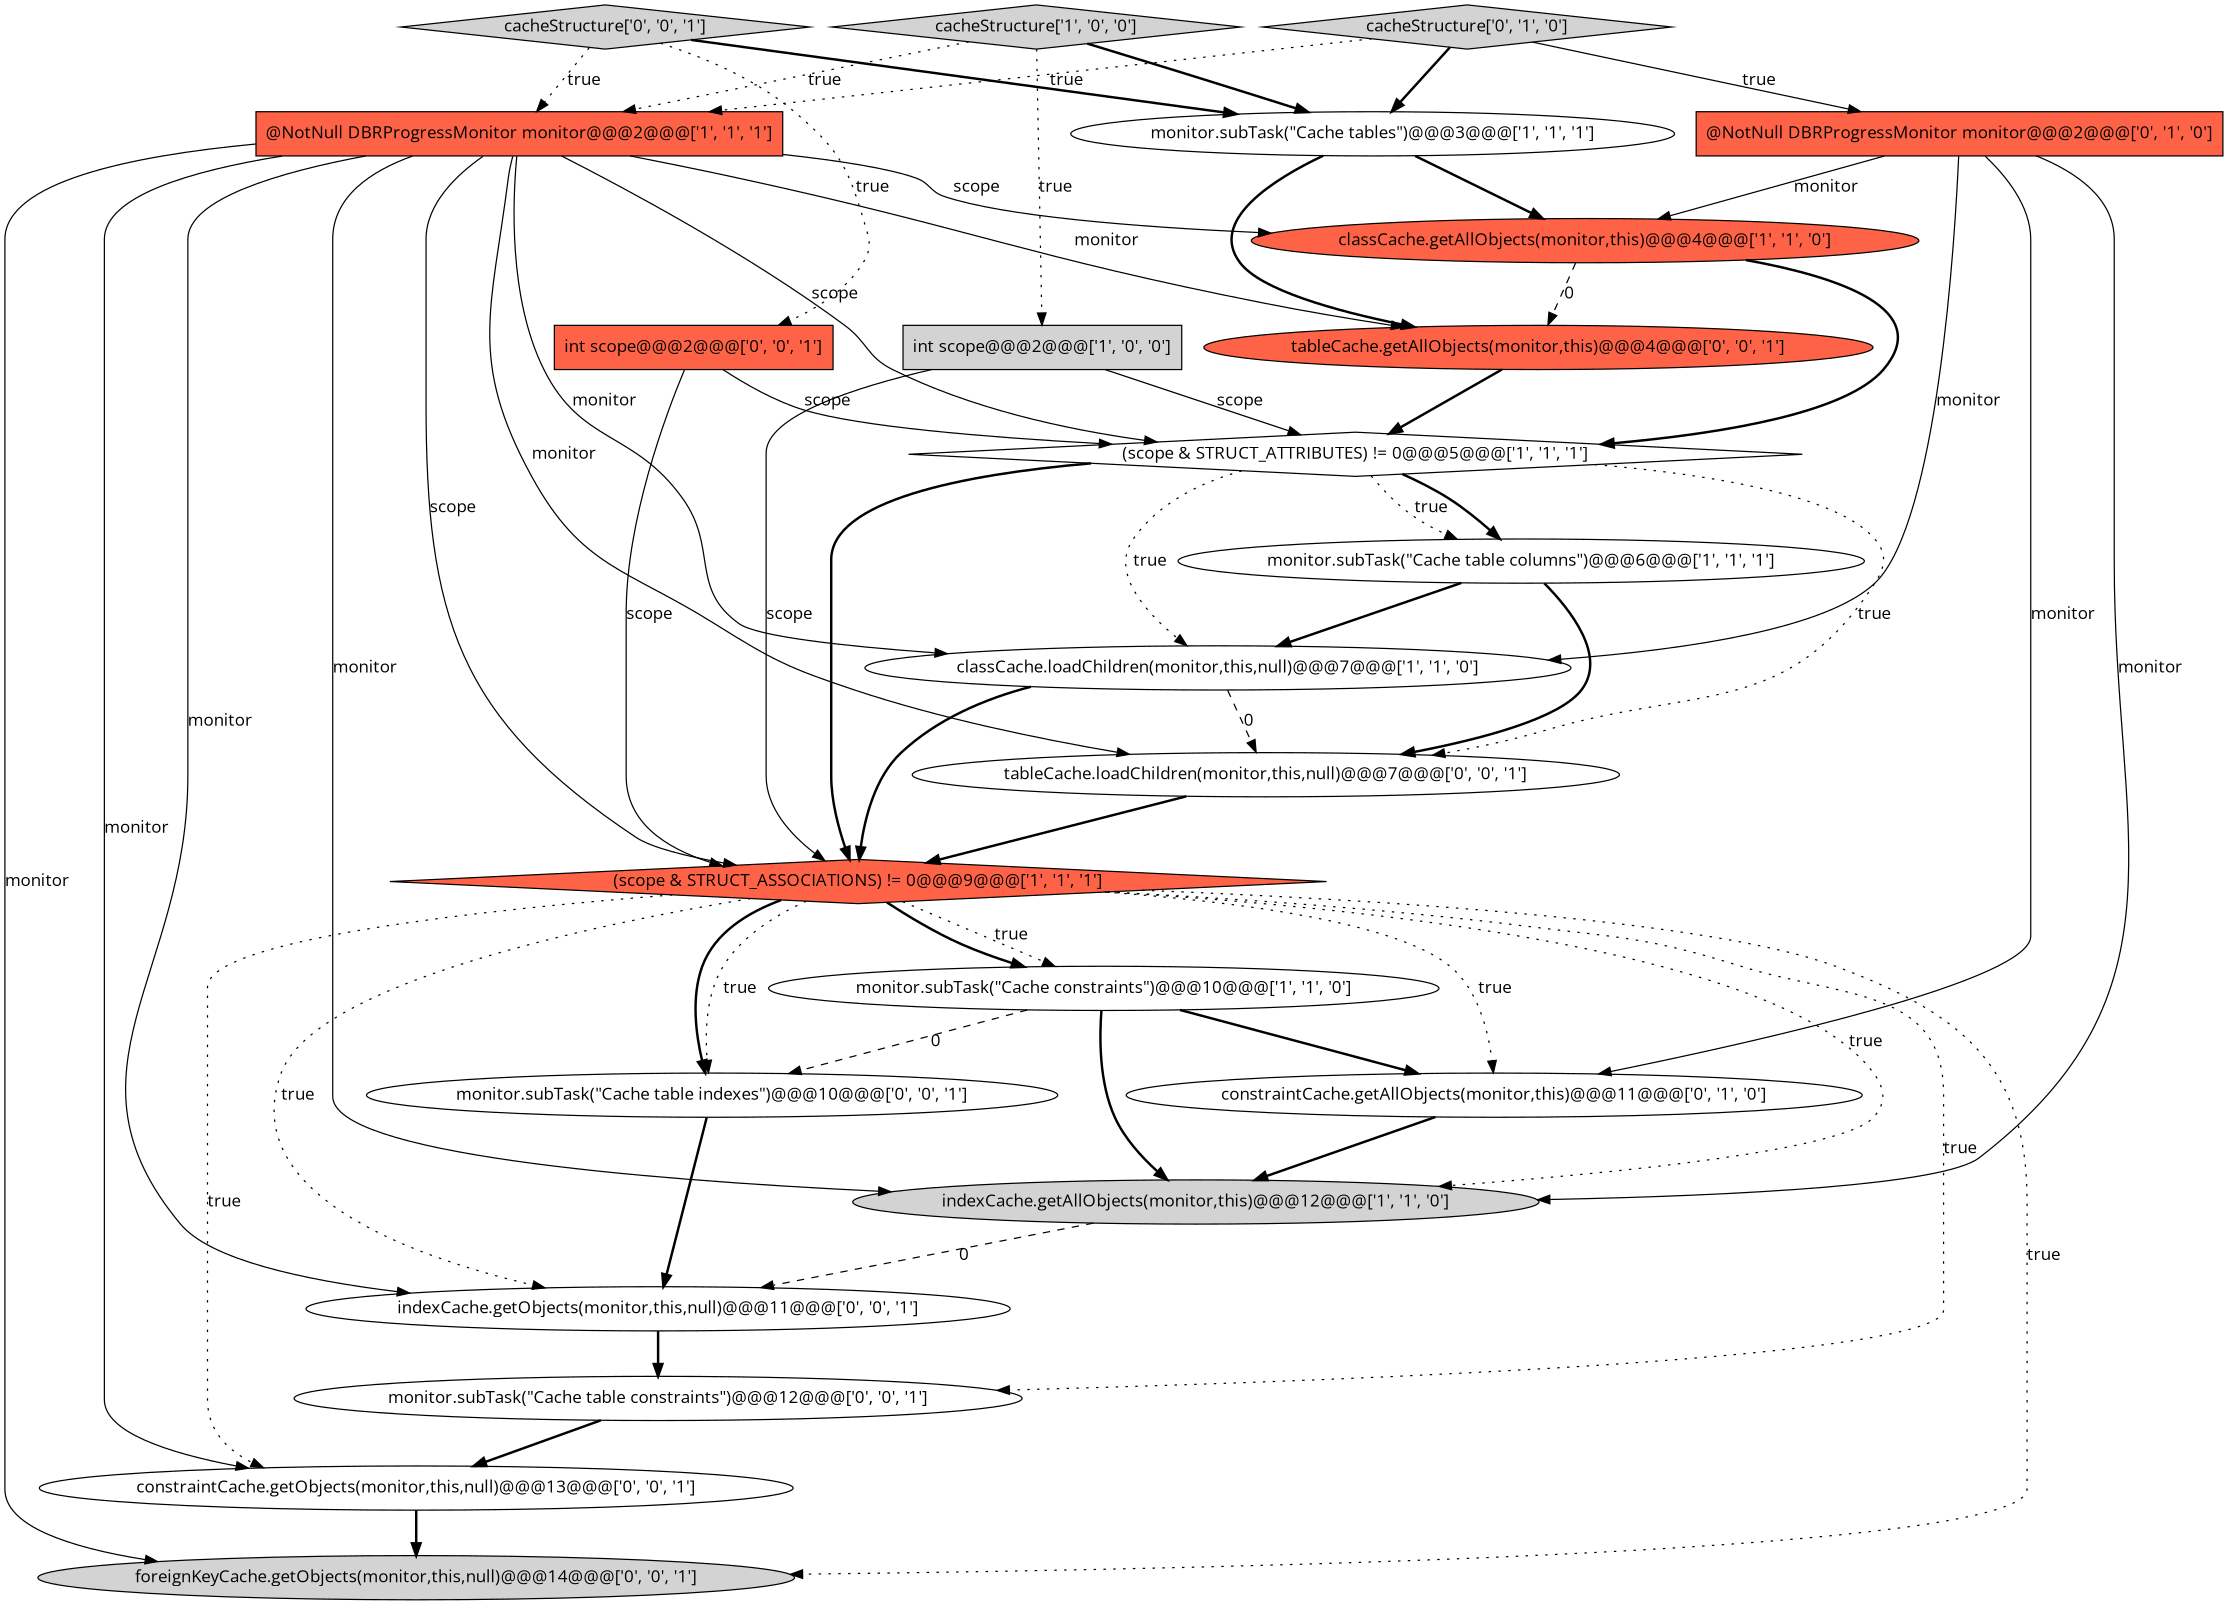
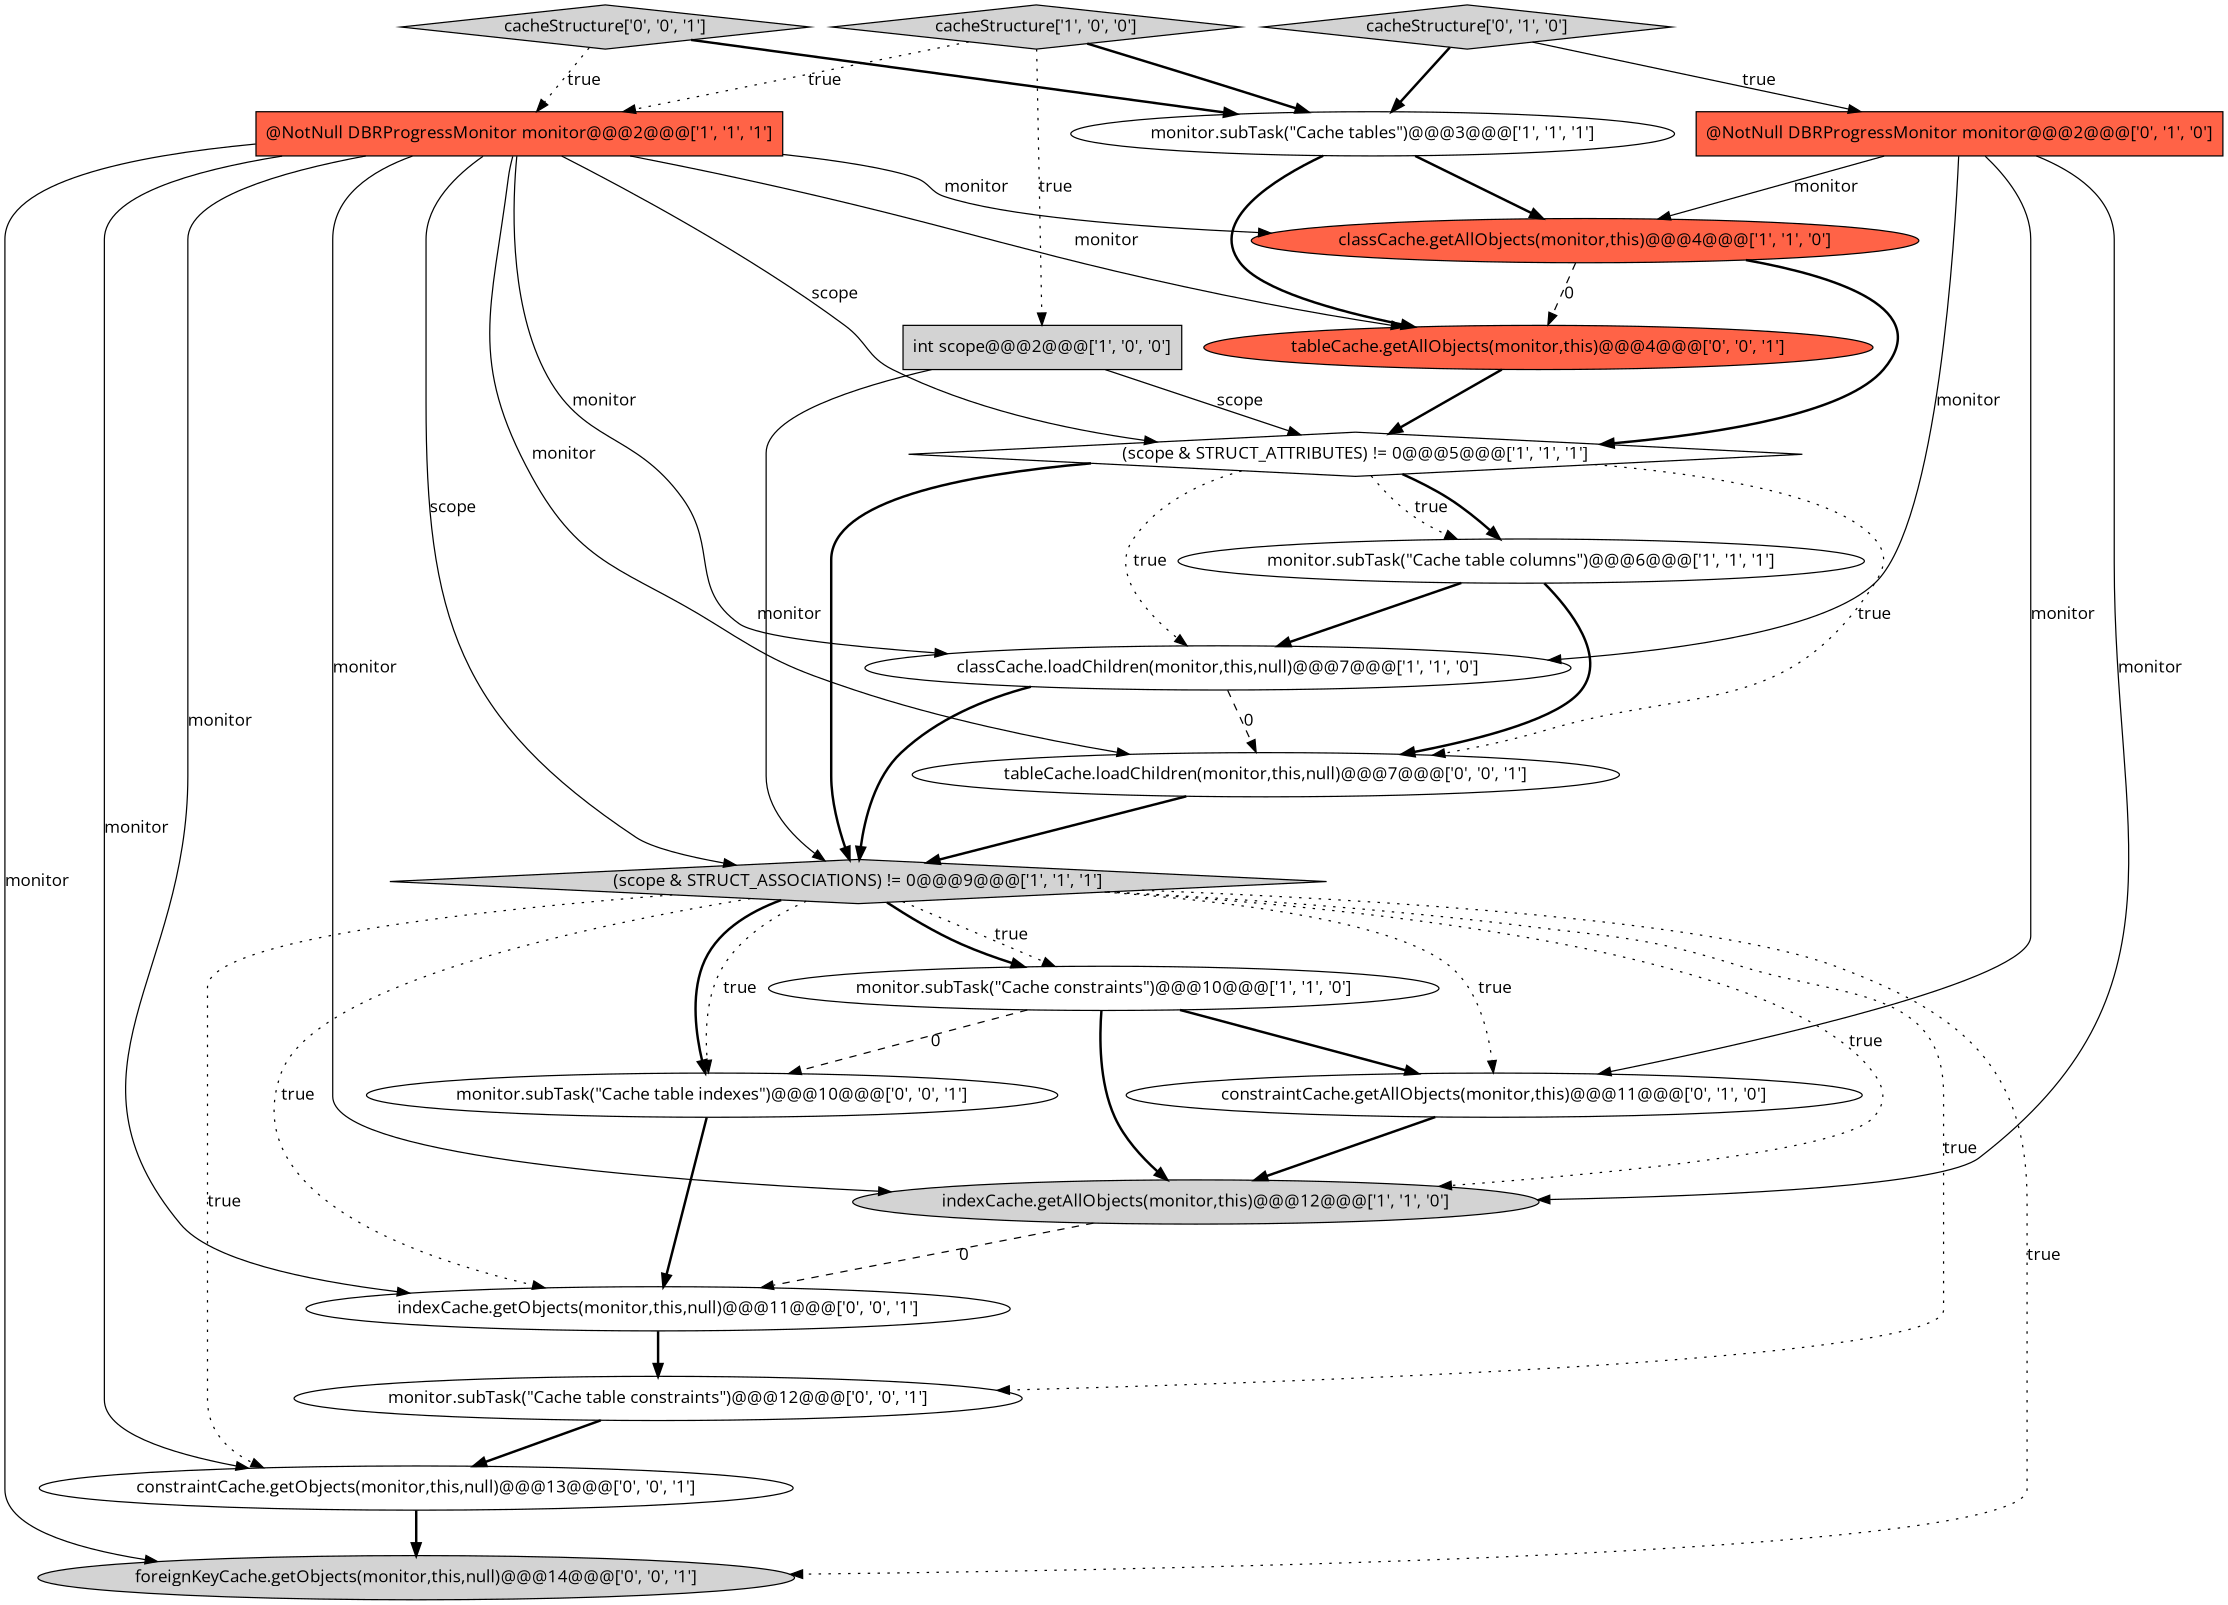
(1047, 75) -> none
(977, 187) -> (977, 187)
(694, 347) -> none
(789, 615) -> (789, 615)
(858, 882) -> (858, 882)
